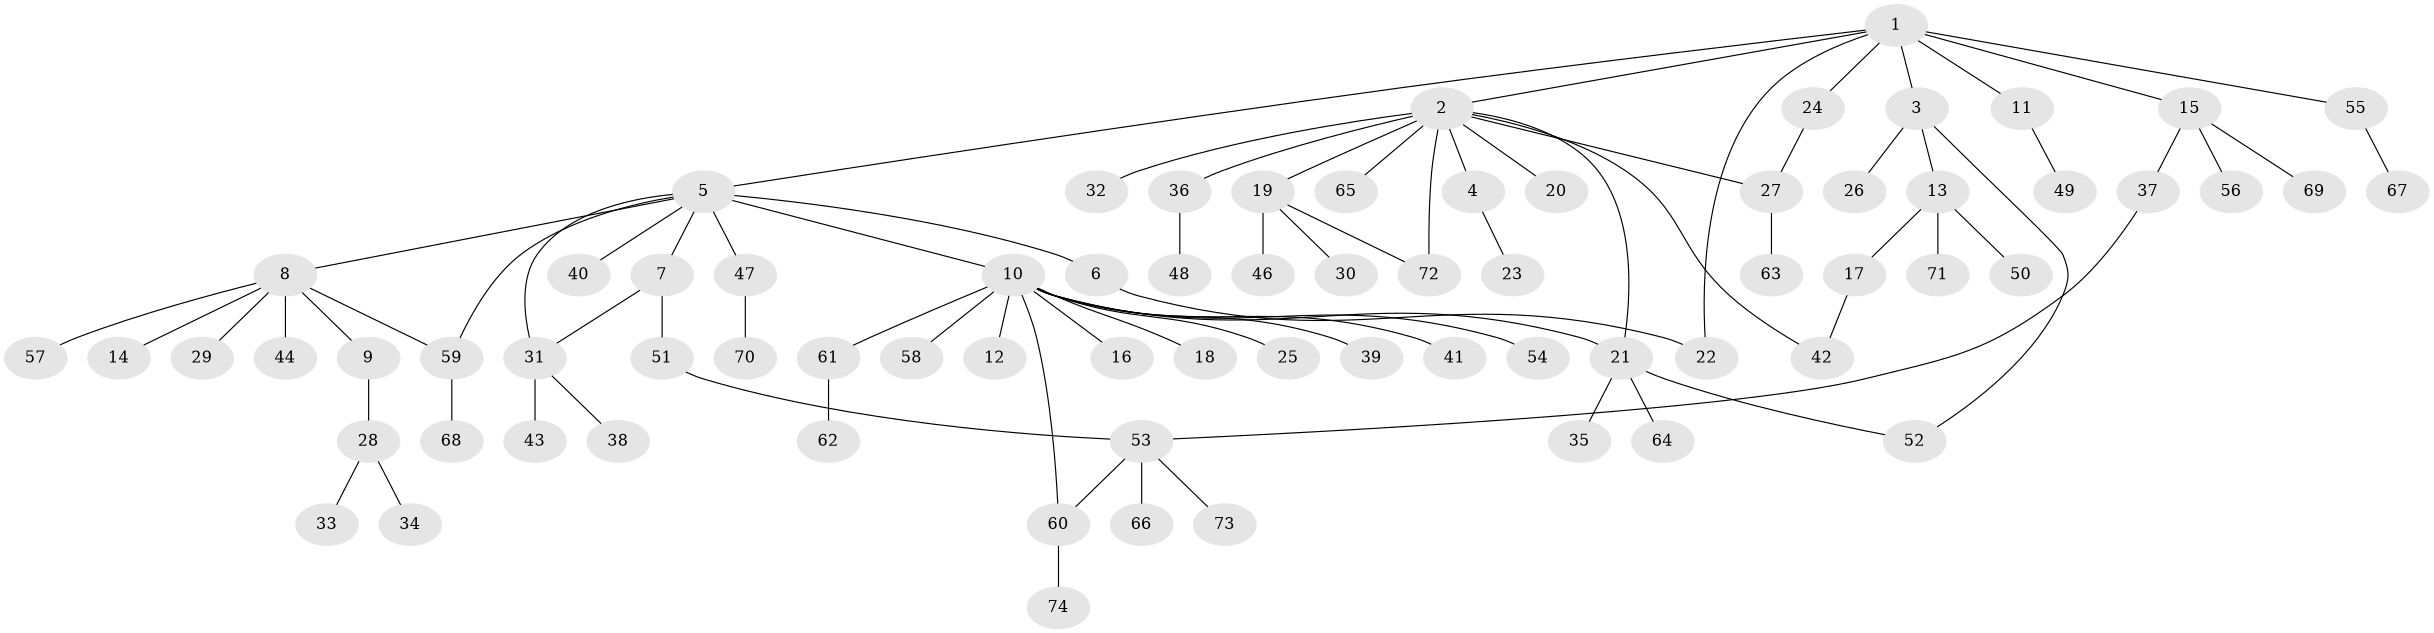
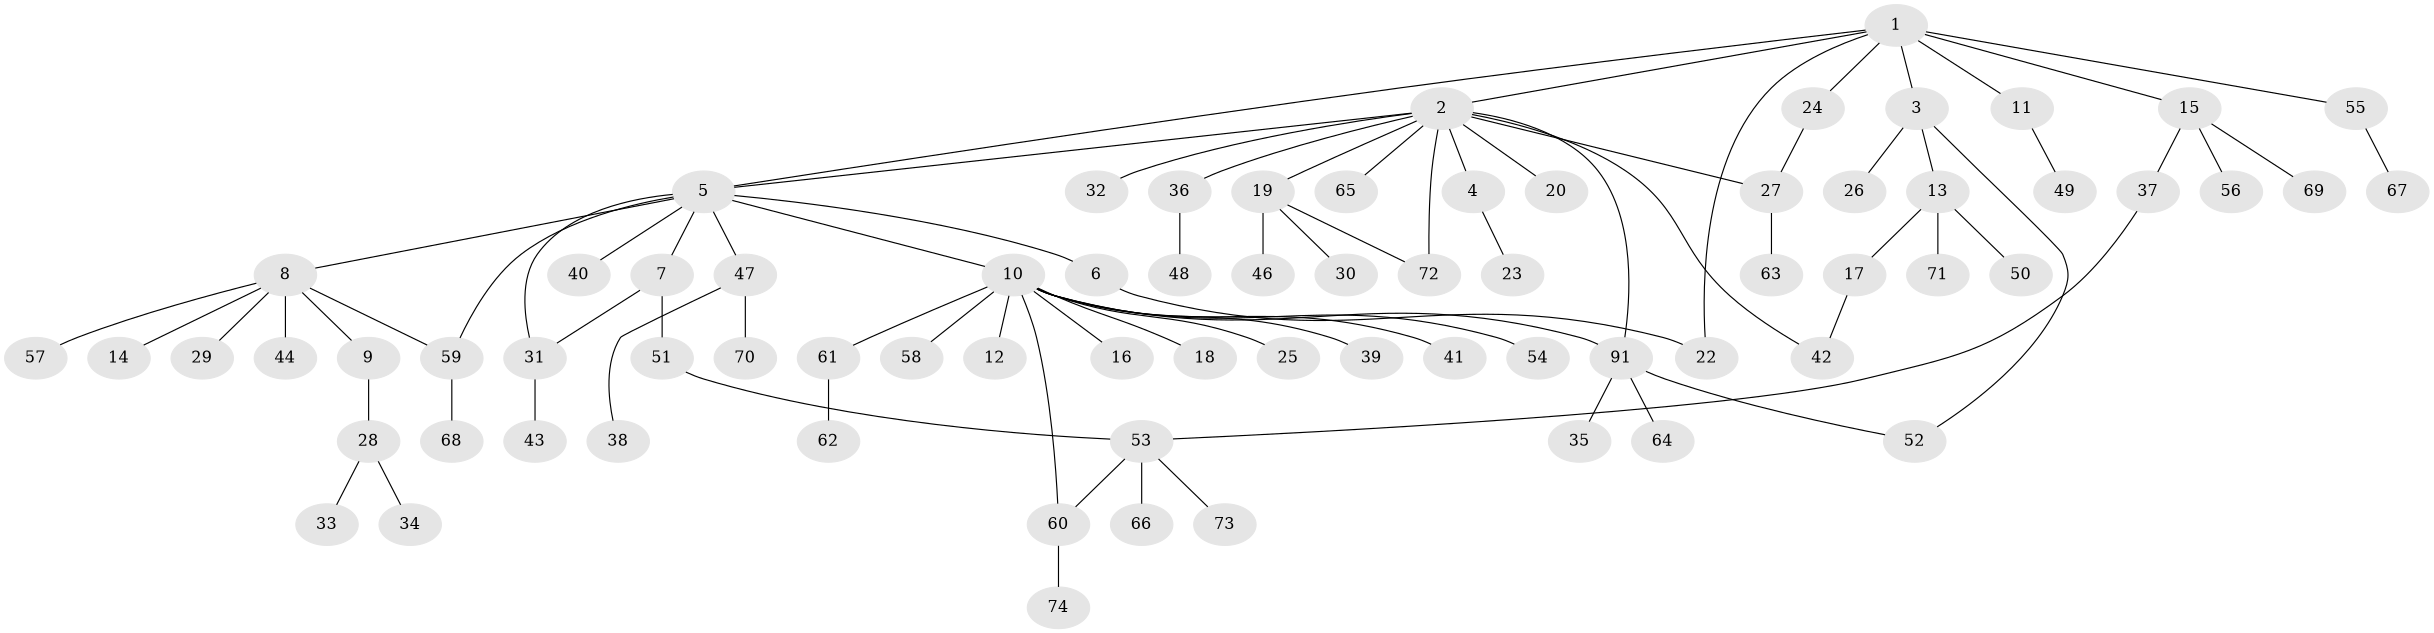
none -> (1073, 150)
(1621, 358) -> (1621, 358)
(576, 400) -> (632, 331)
